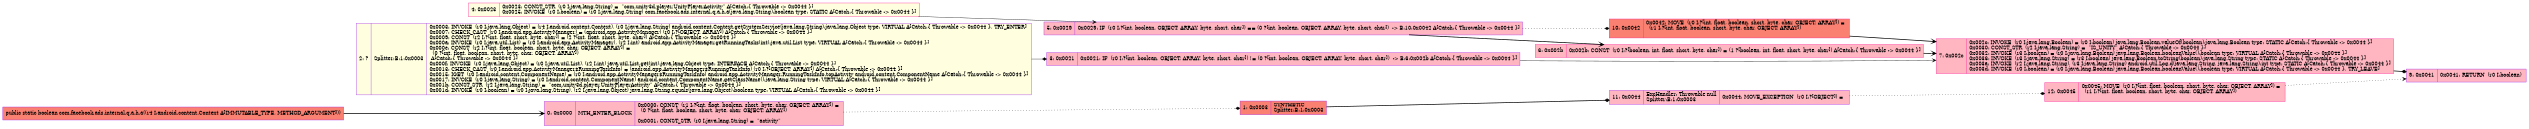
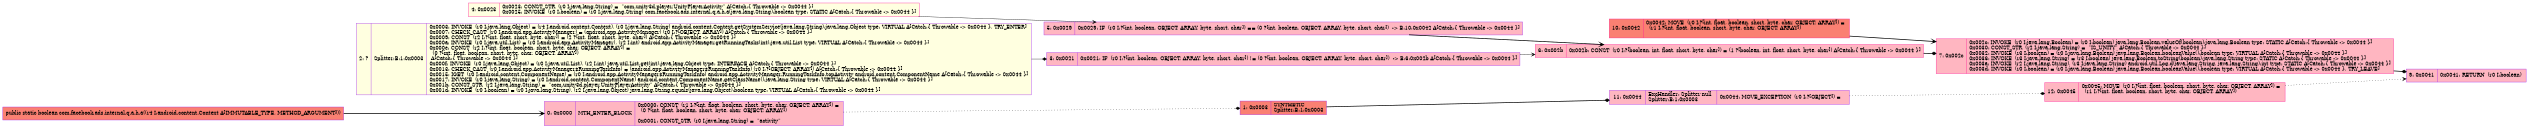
(1564, 28) -> none
(1928, 53) -> (1928, 53)
(1726, 61) -> (1526, 55)
(1681, 95) -> (1680, 95)
